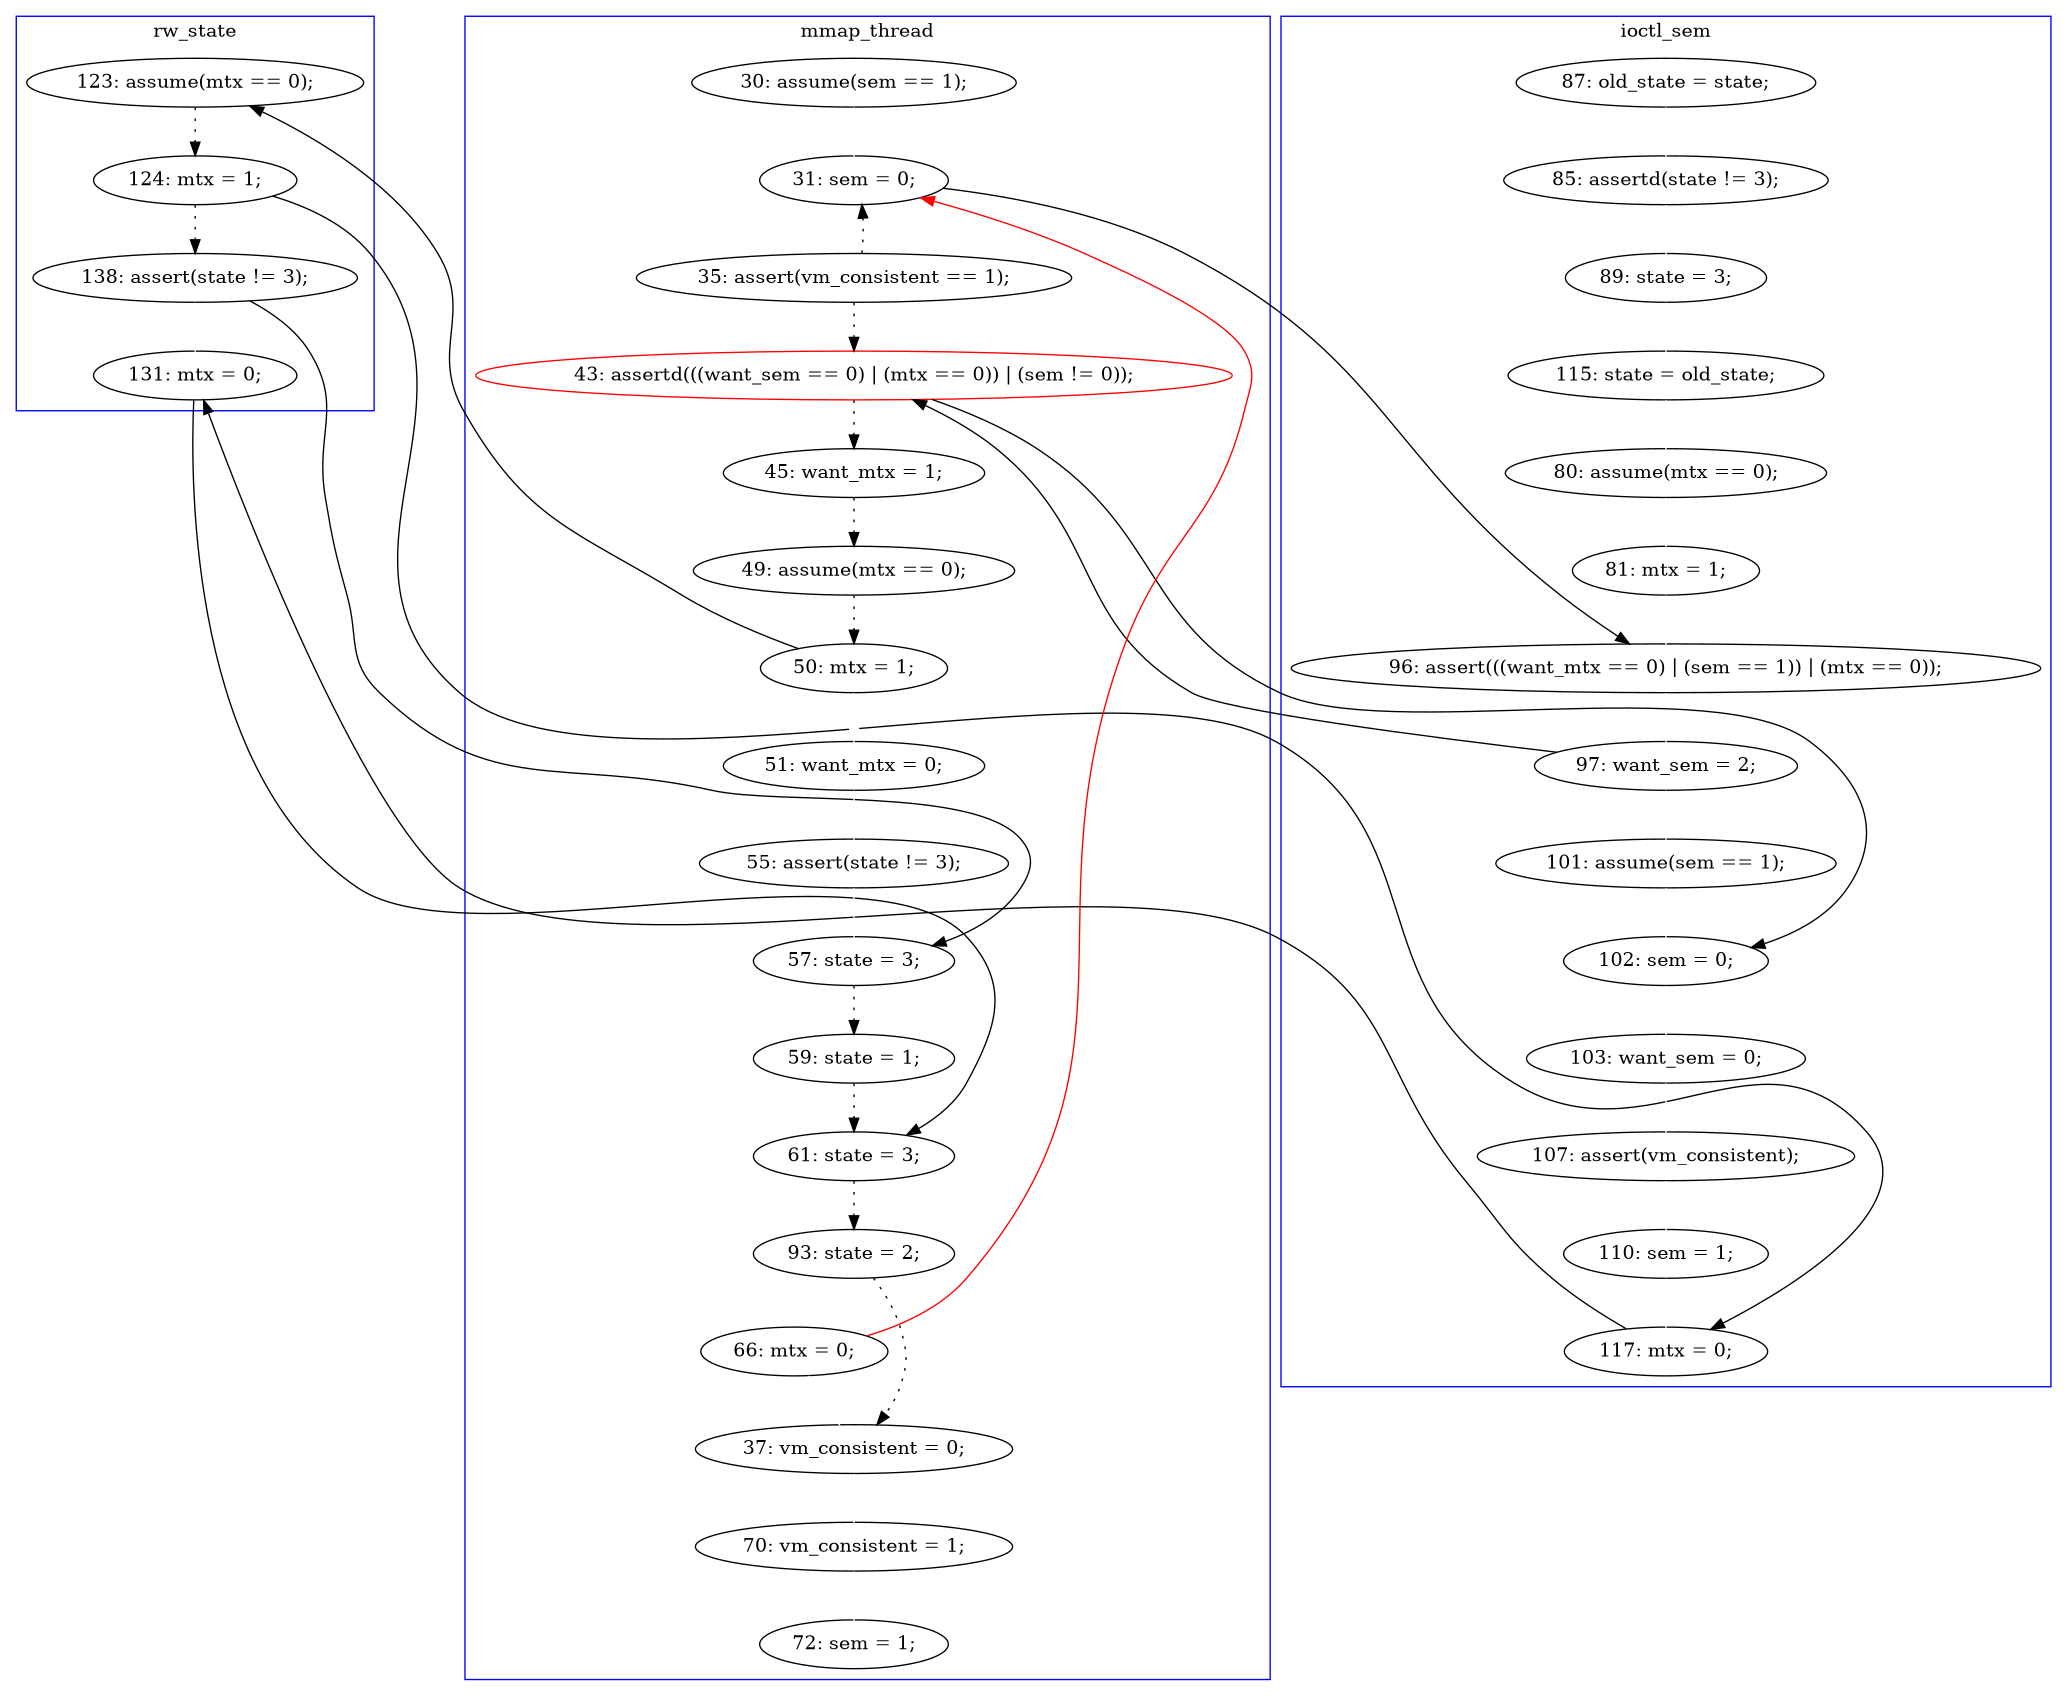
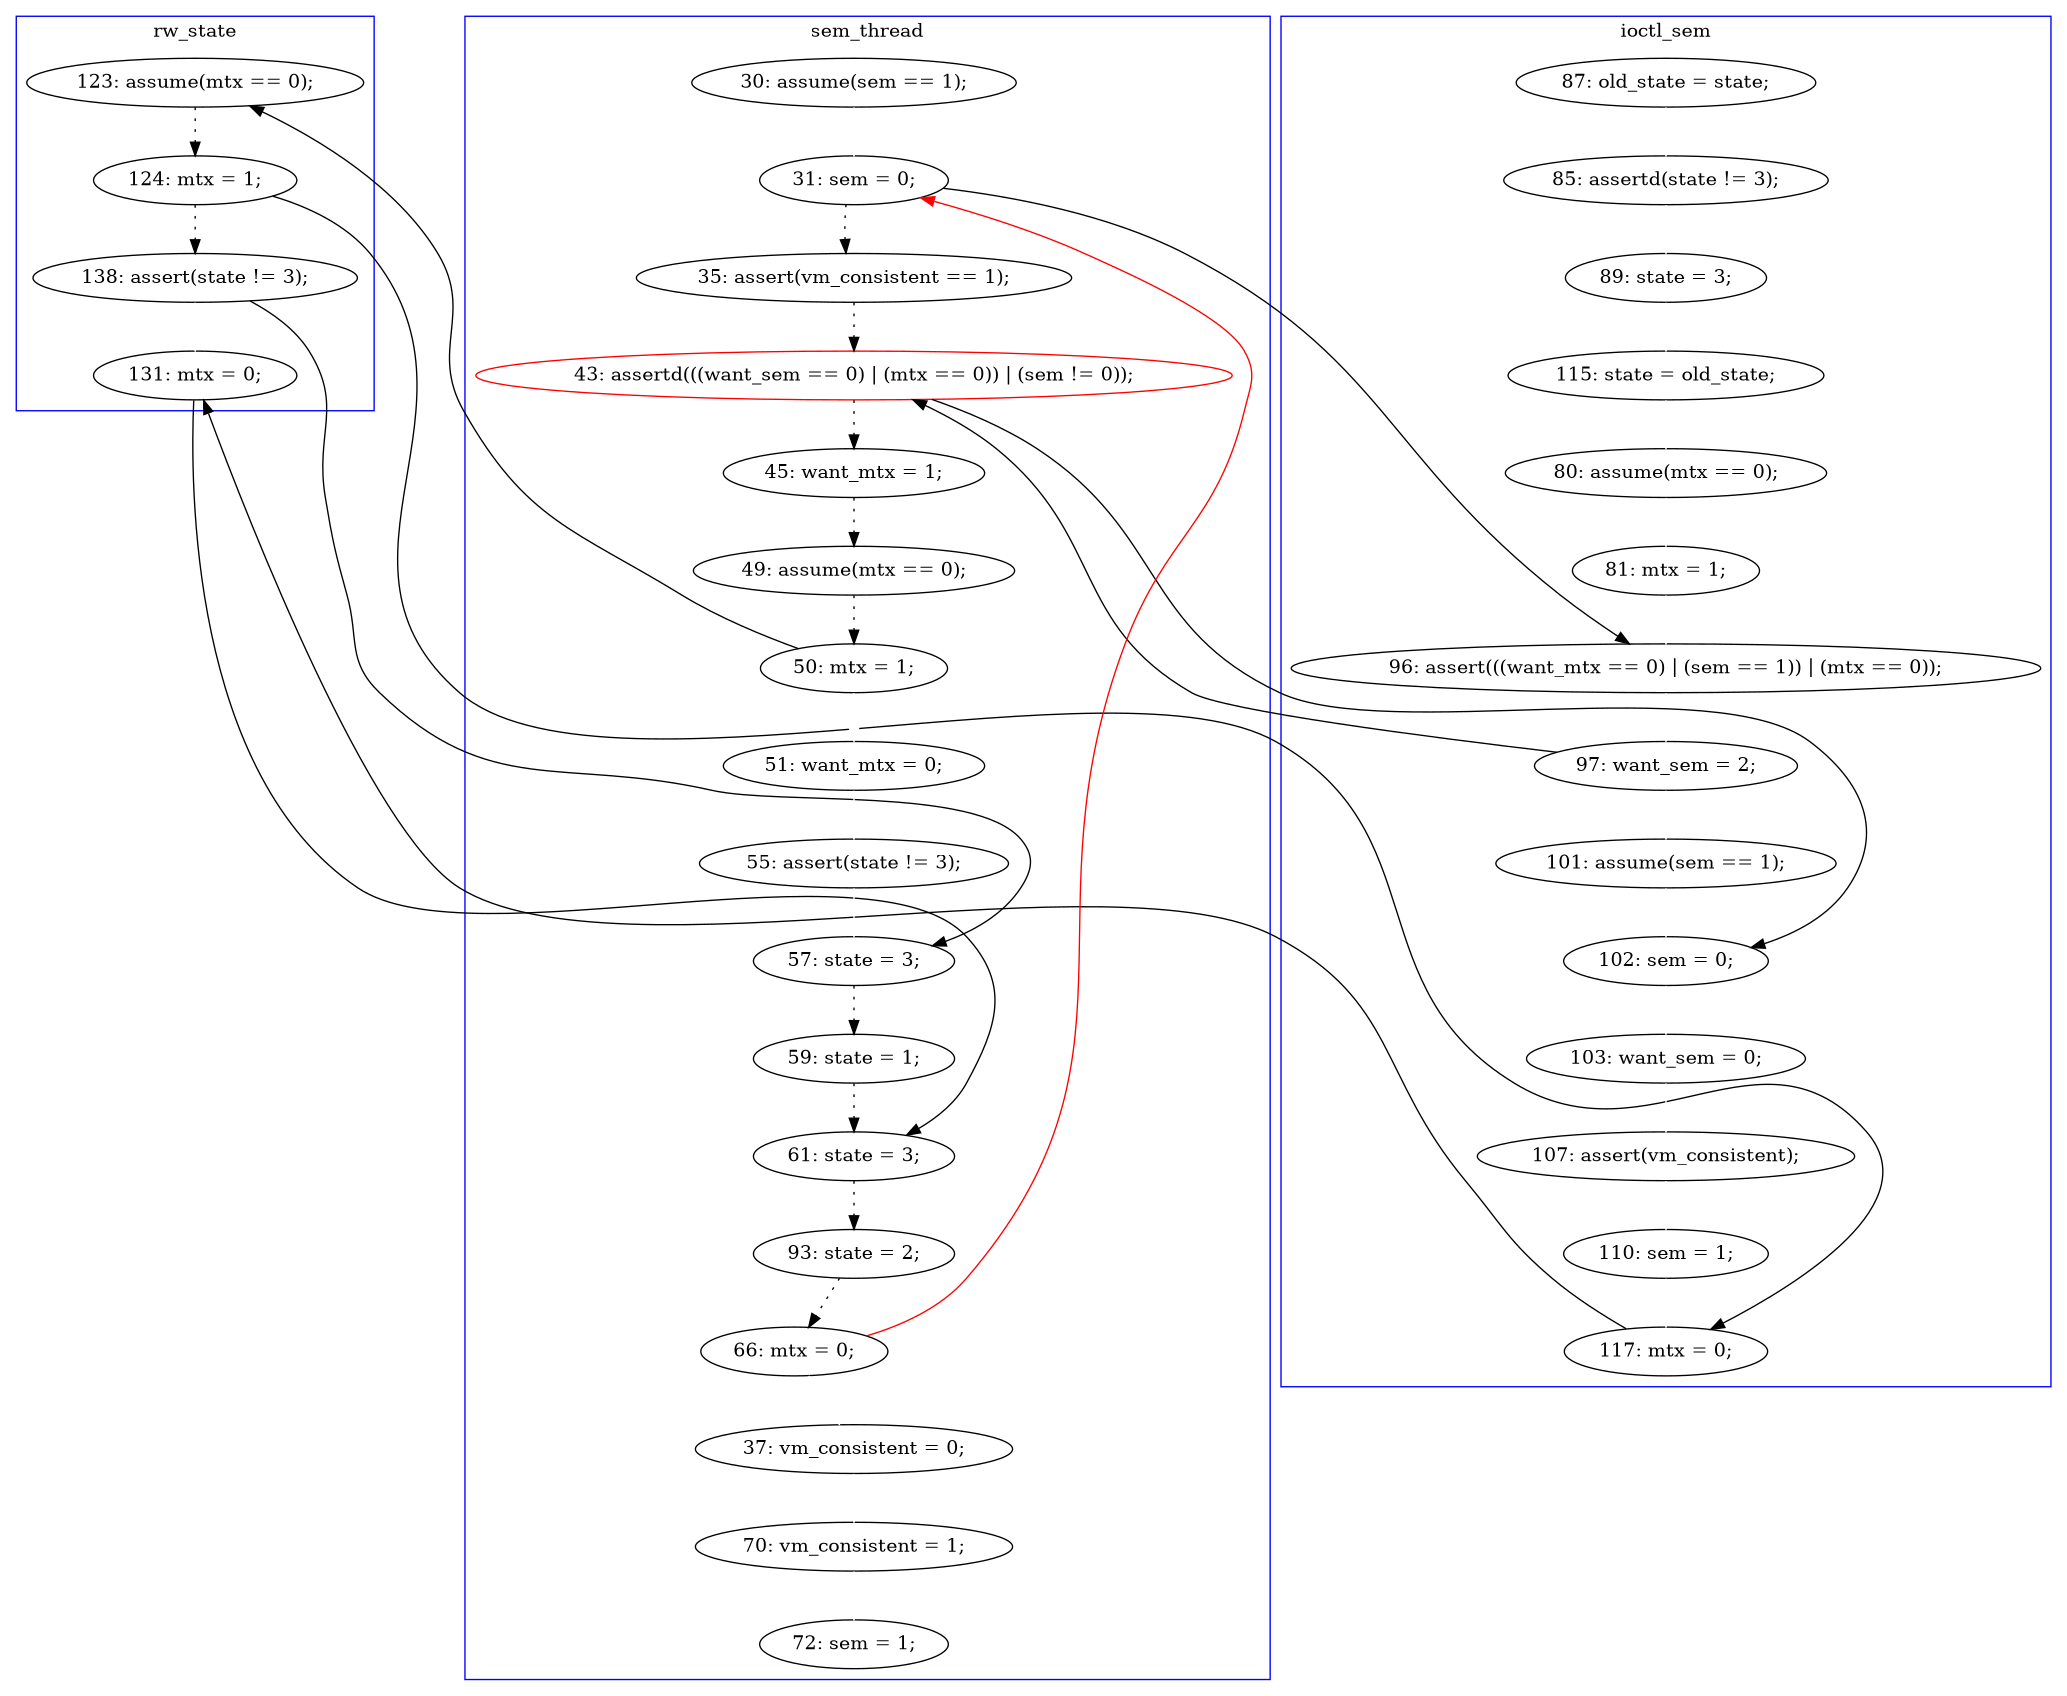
(868, 32) -> (868, 32)
(863, 236) -> (845, 222)
(905, 1345) -> (828, 1297)
